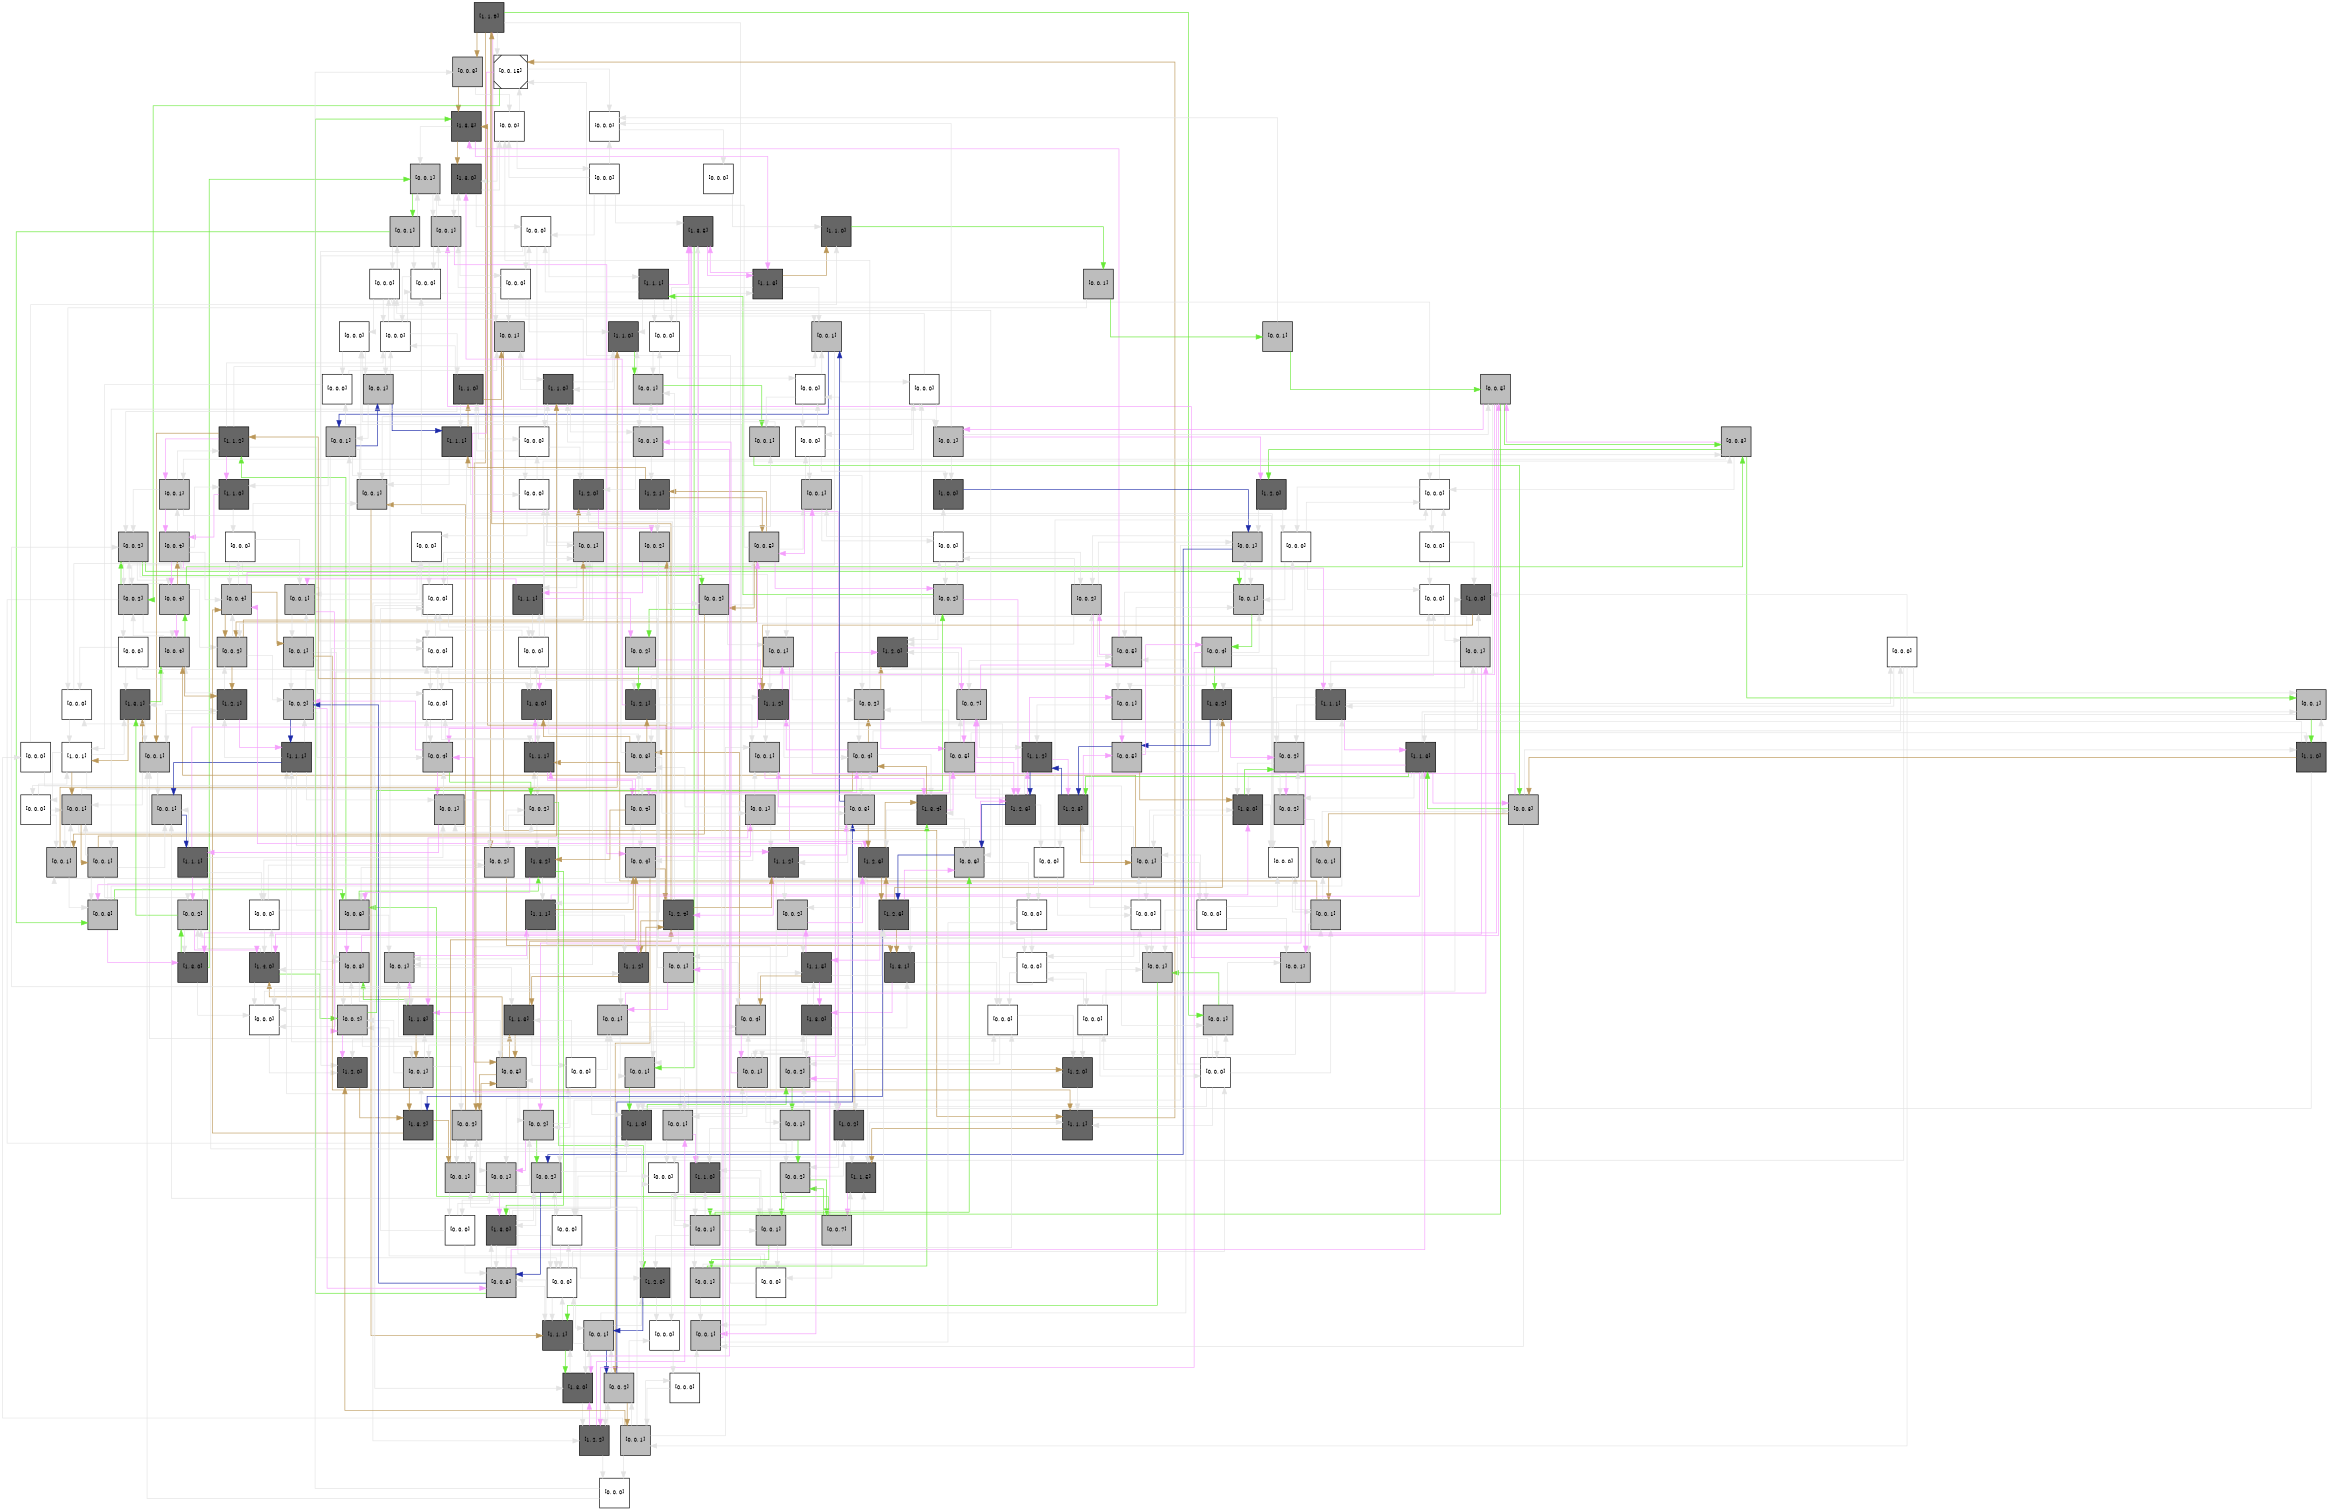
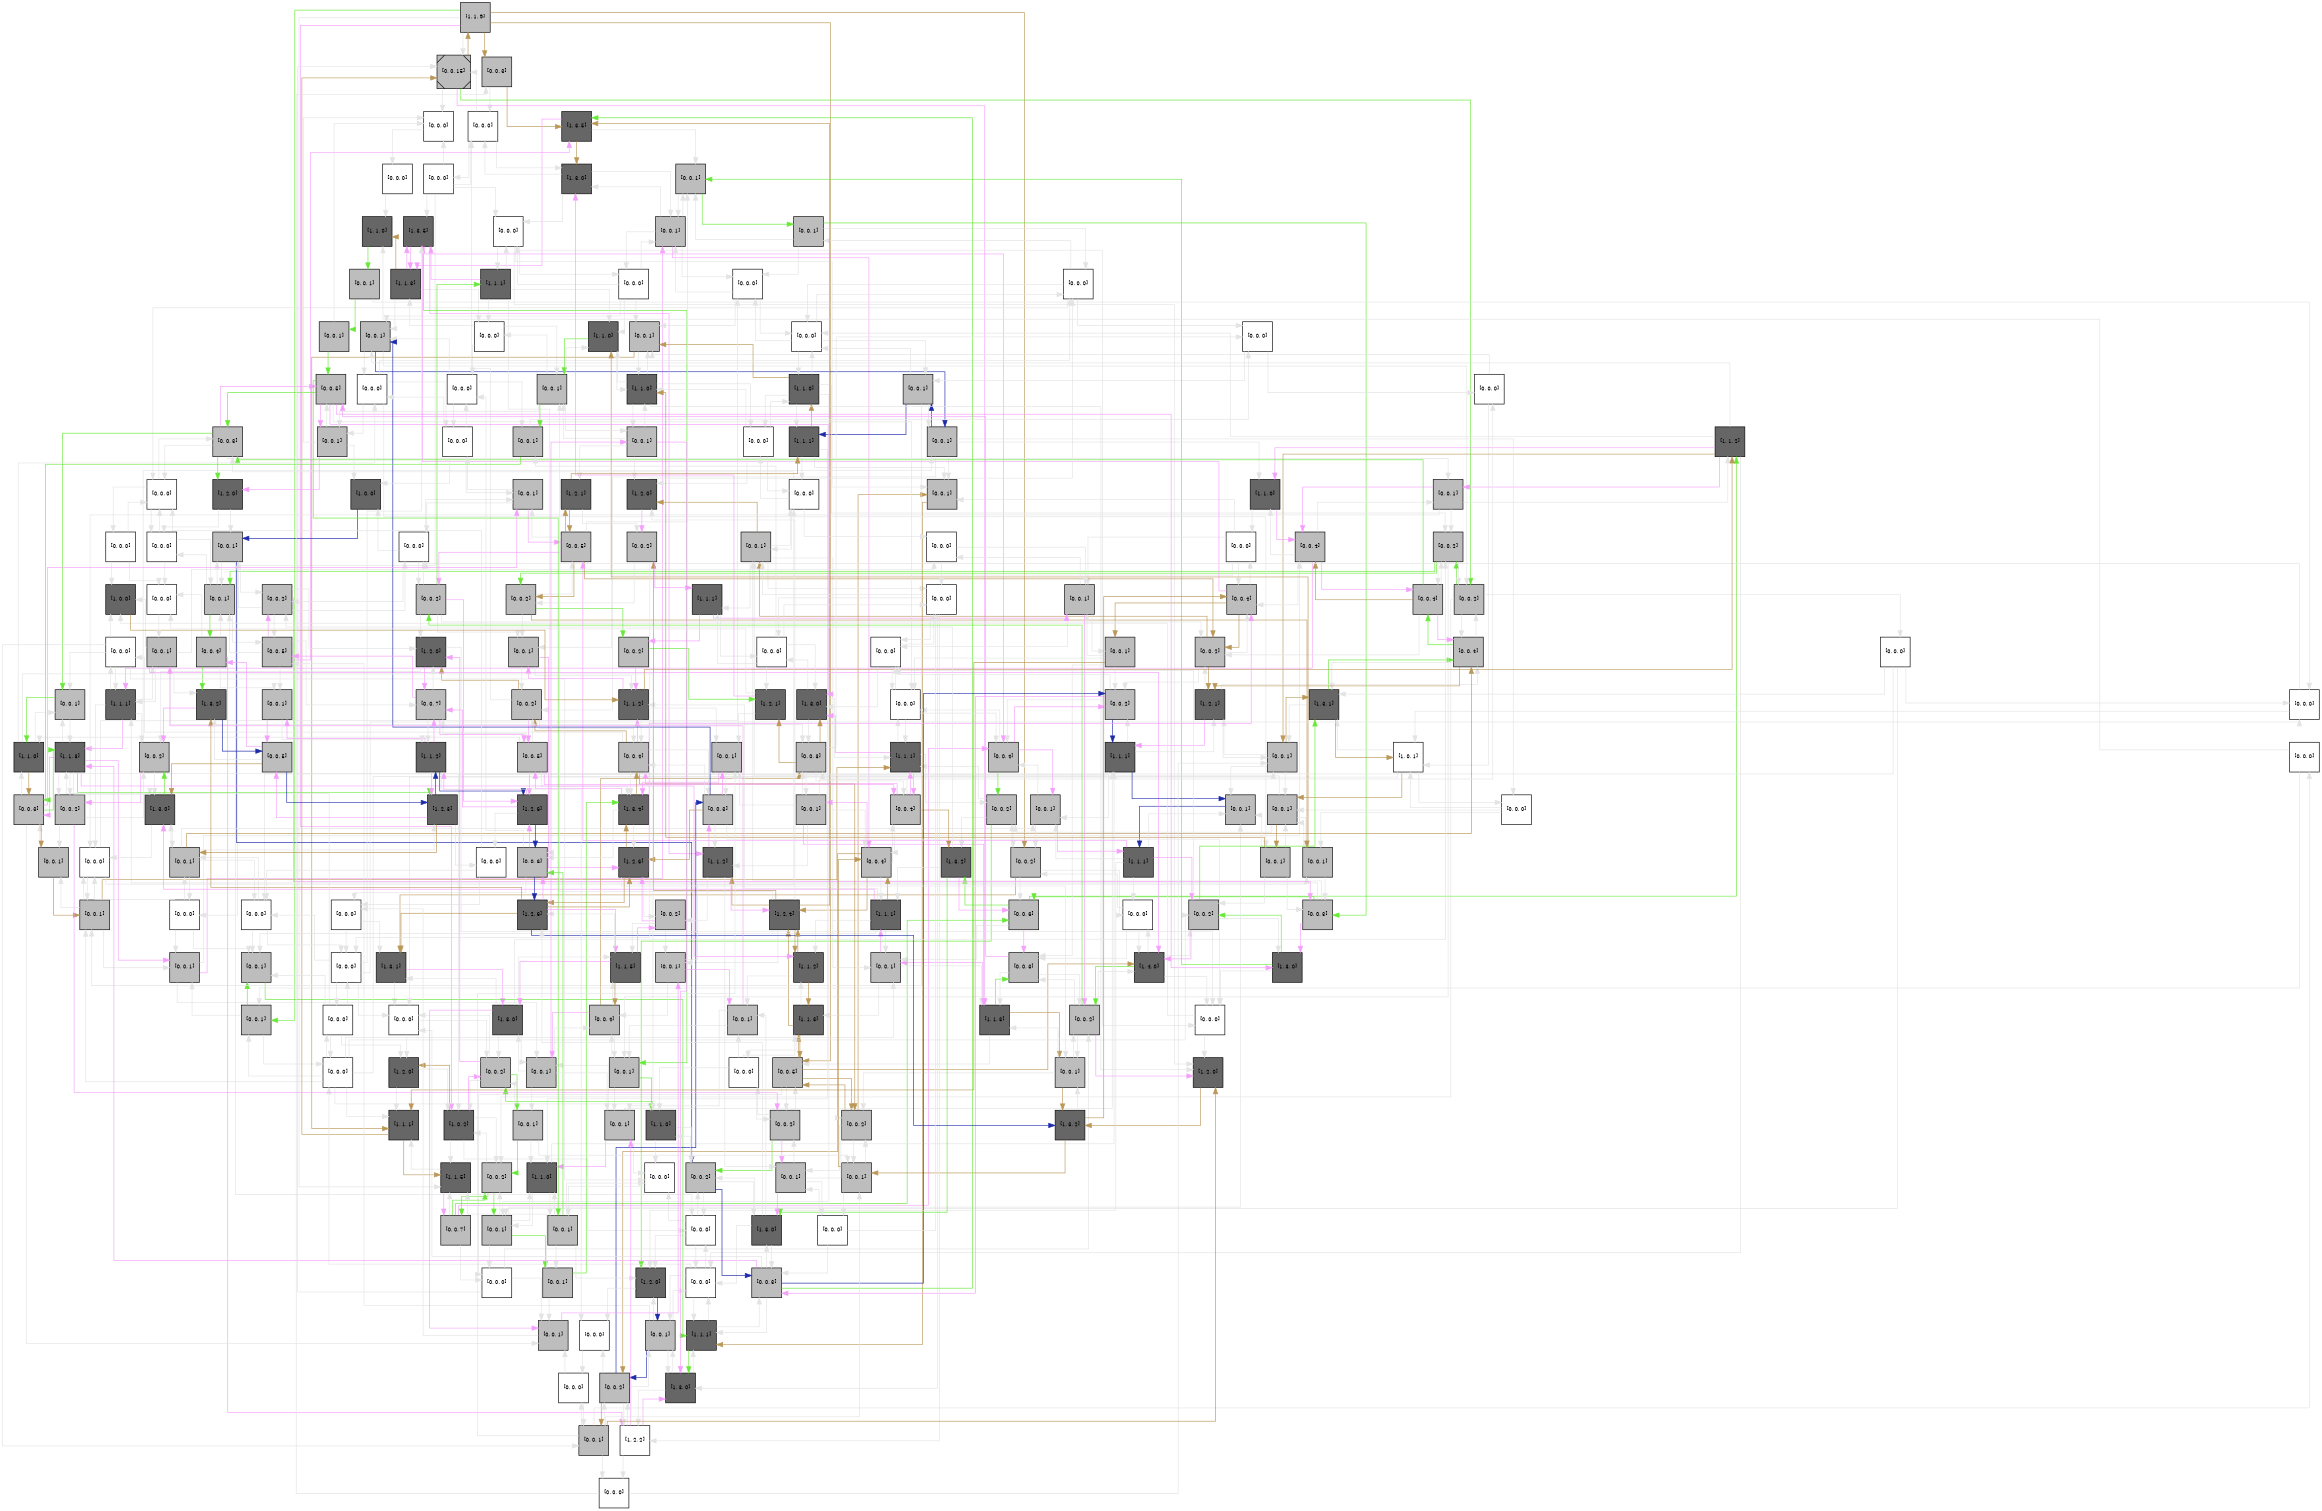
(489, 17) -> (475, 17)
(511, 72) -> (454, 72)
(527, 524) -> (468, 47)
(594, 1441) -> (635, 1441)
